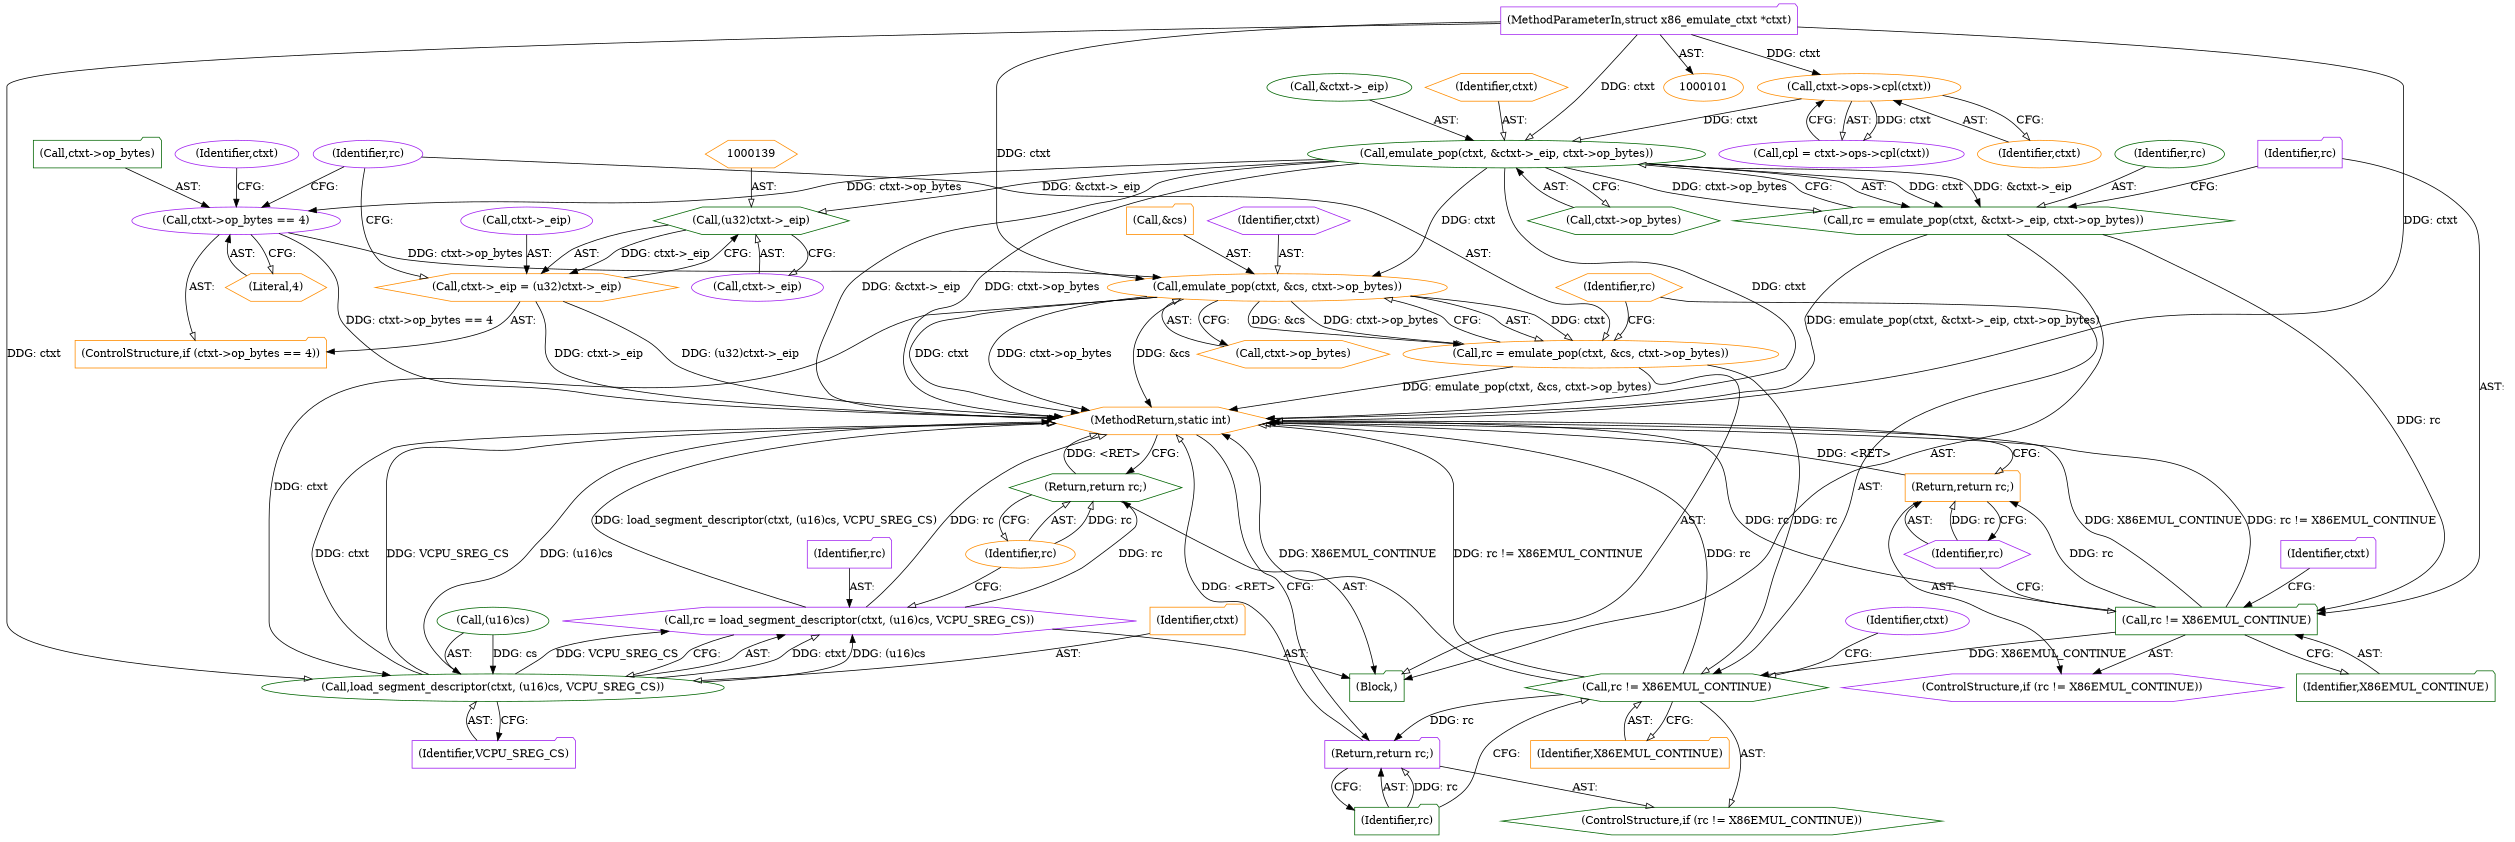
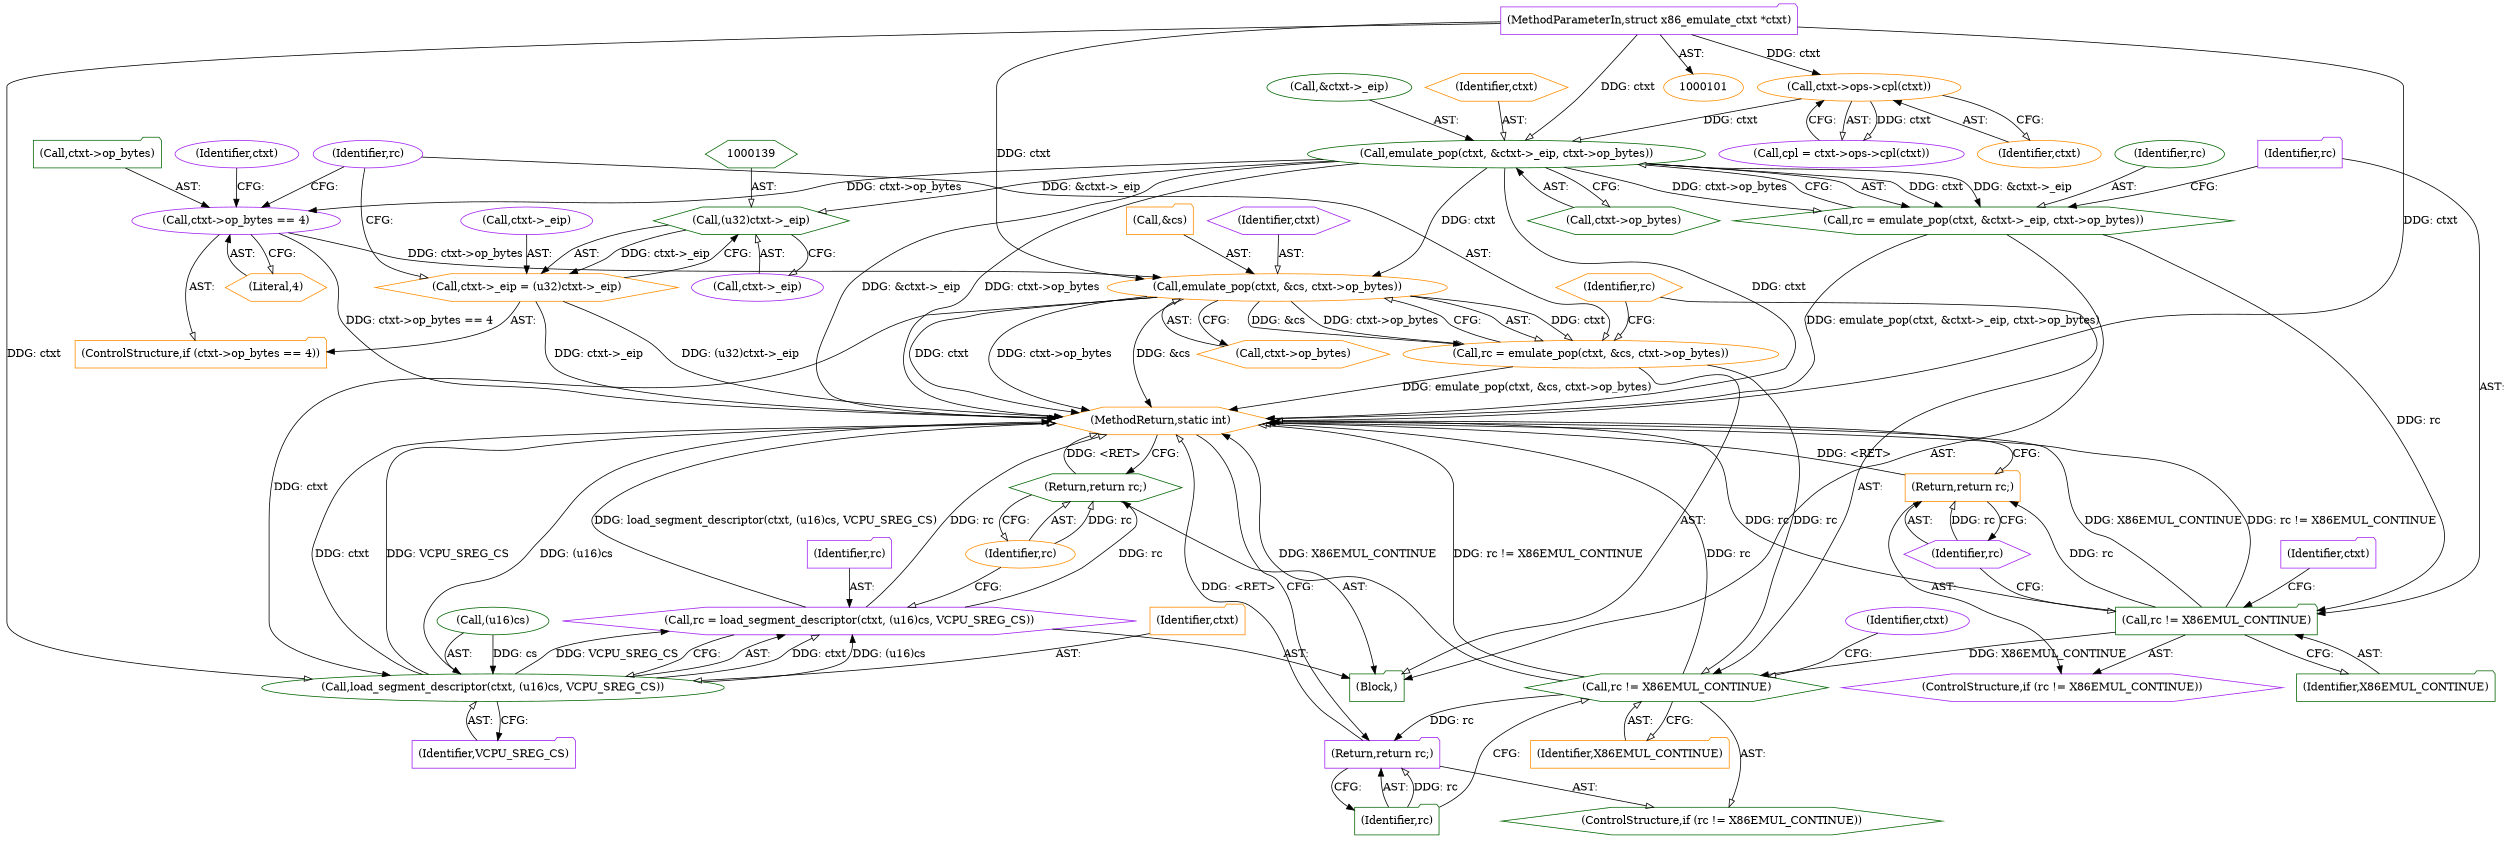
(751, 154) -> (751, 154)
